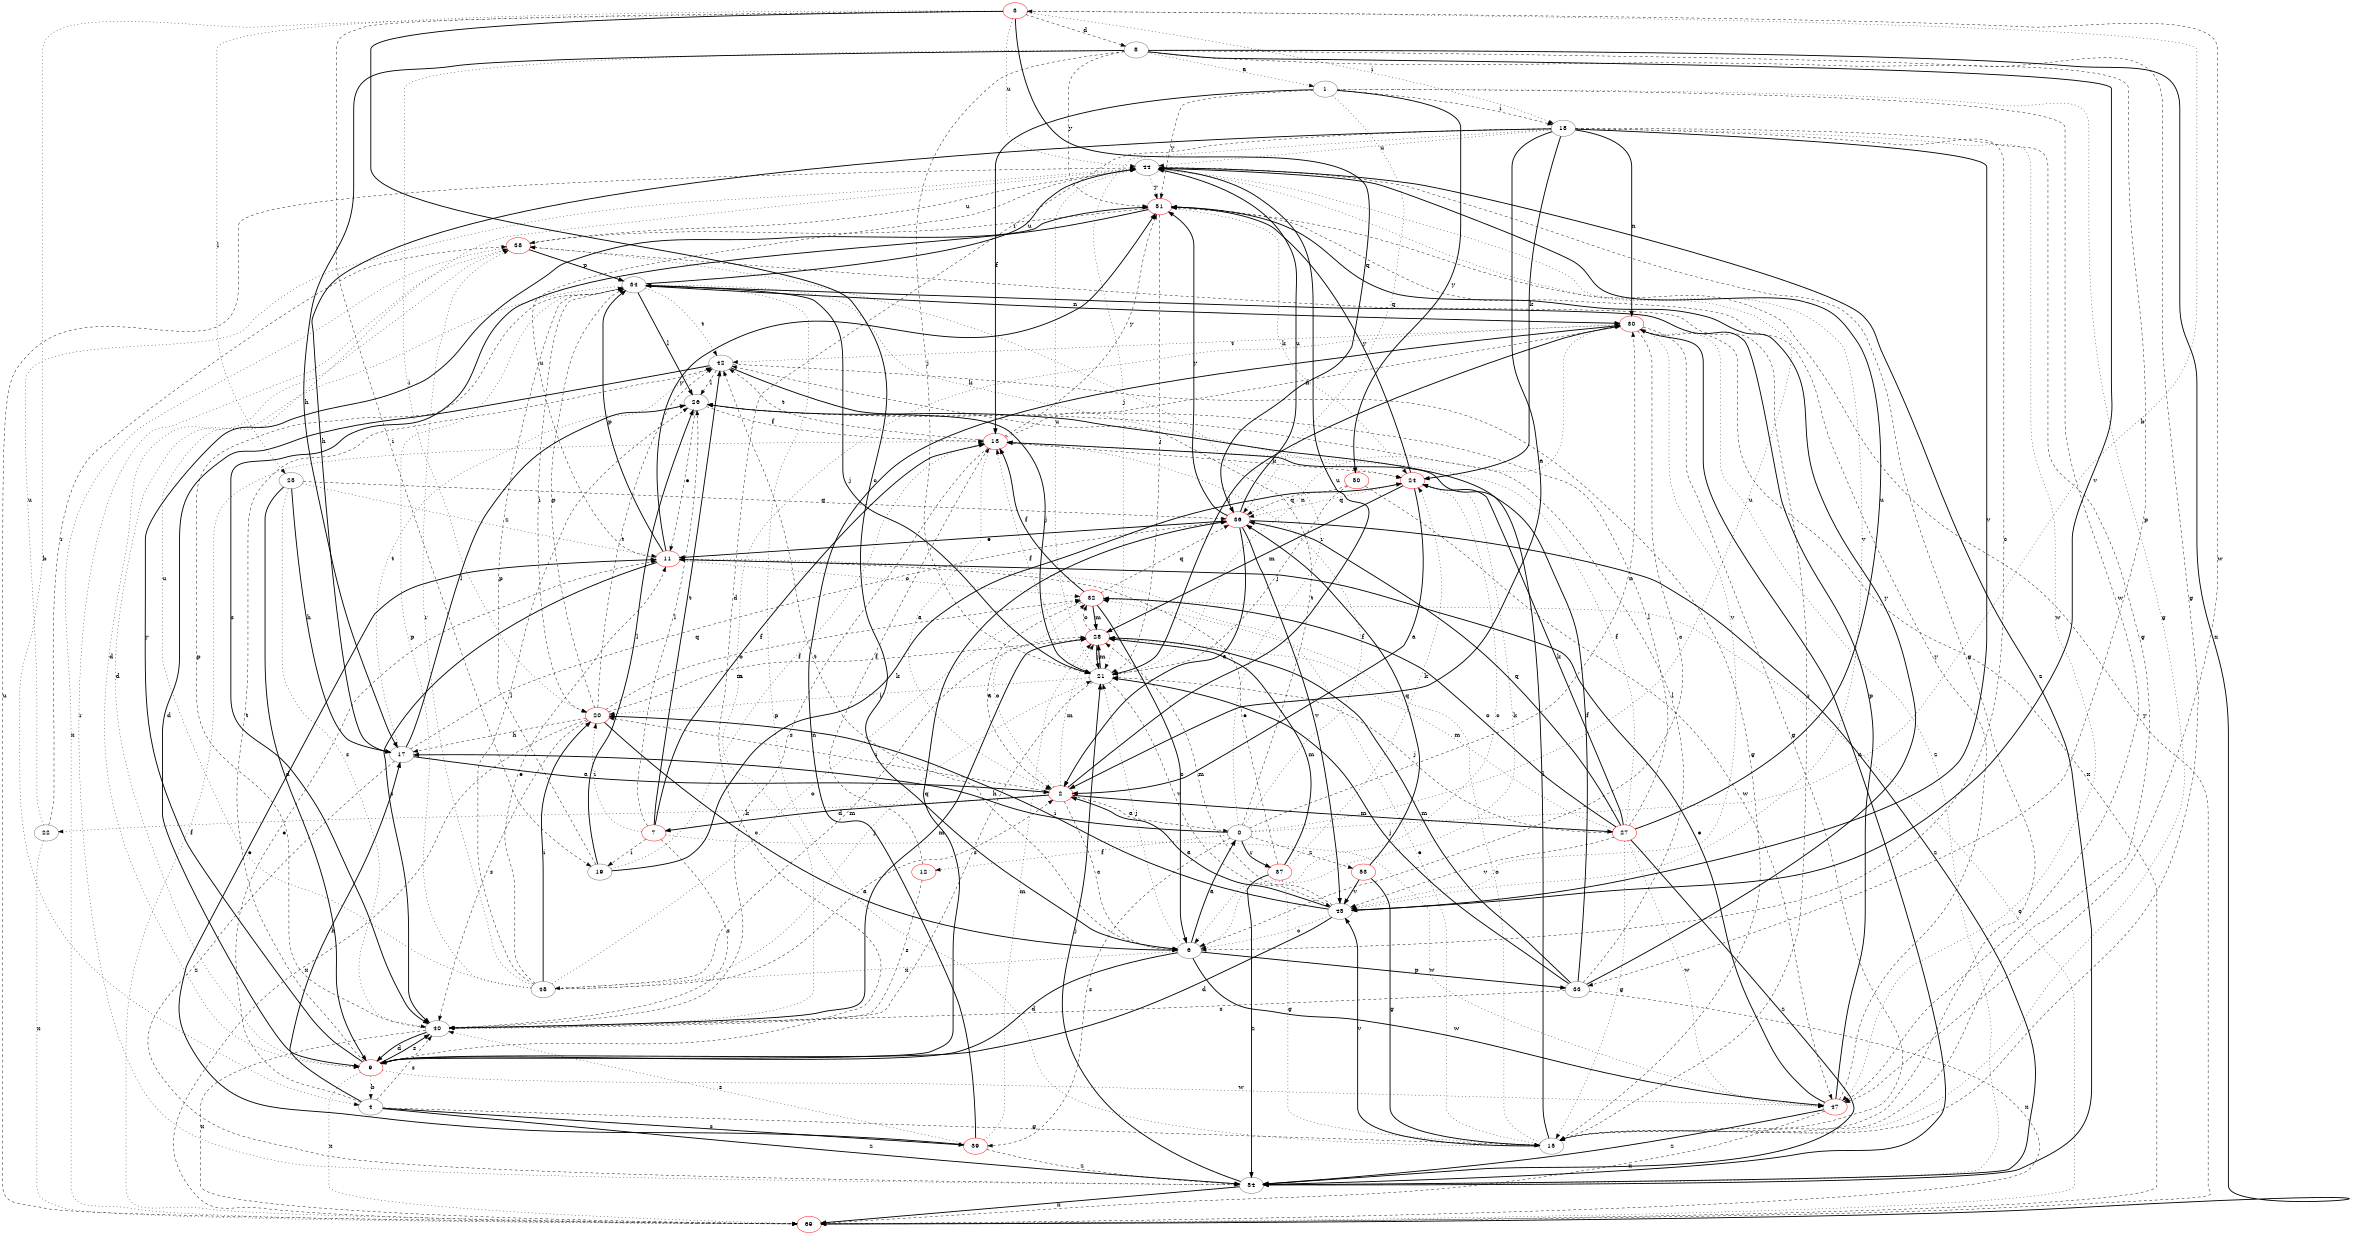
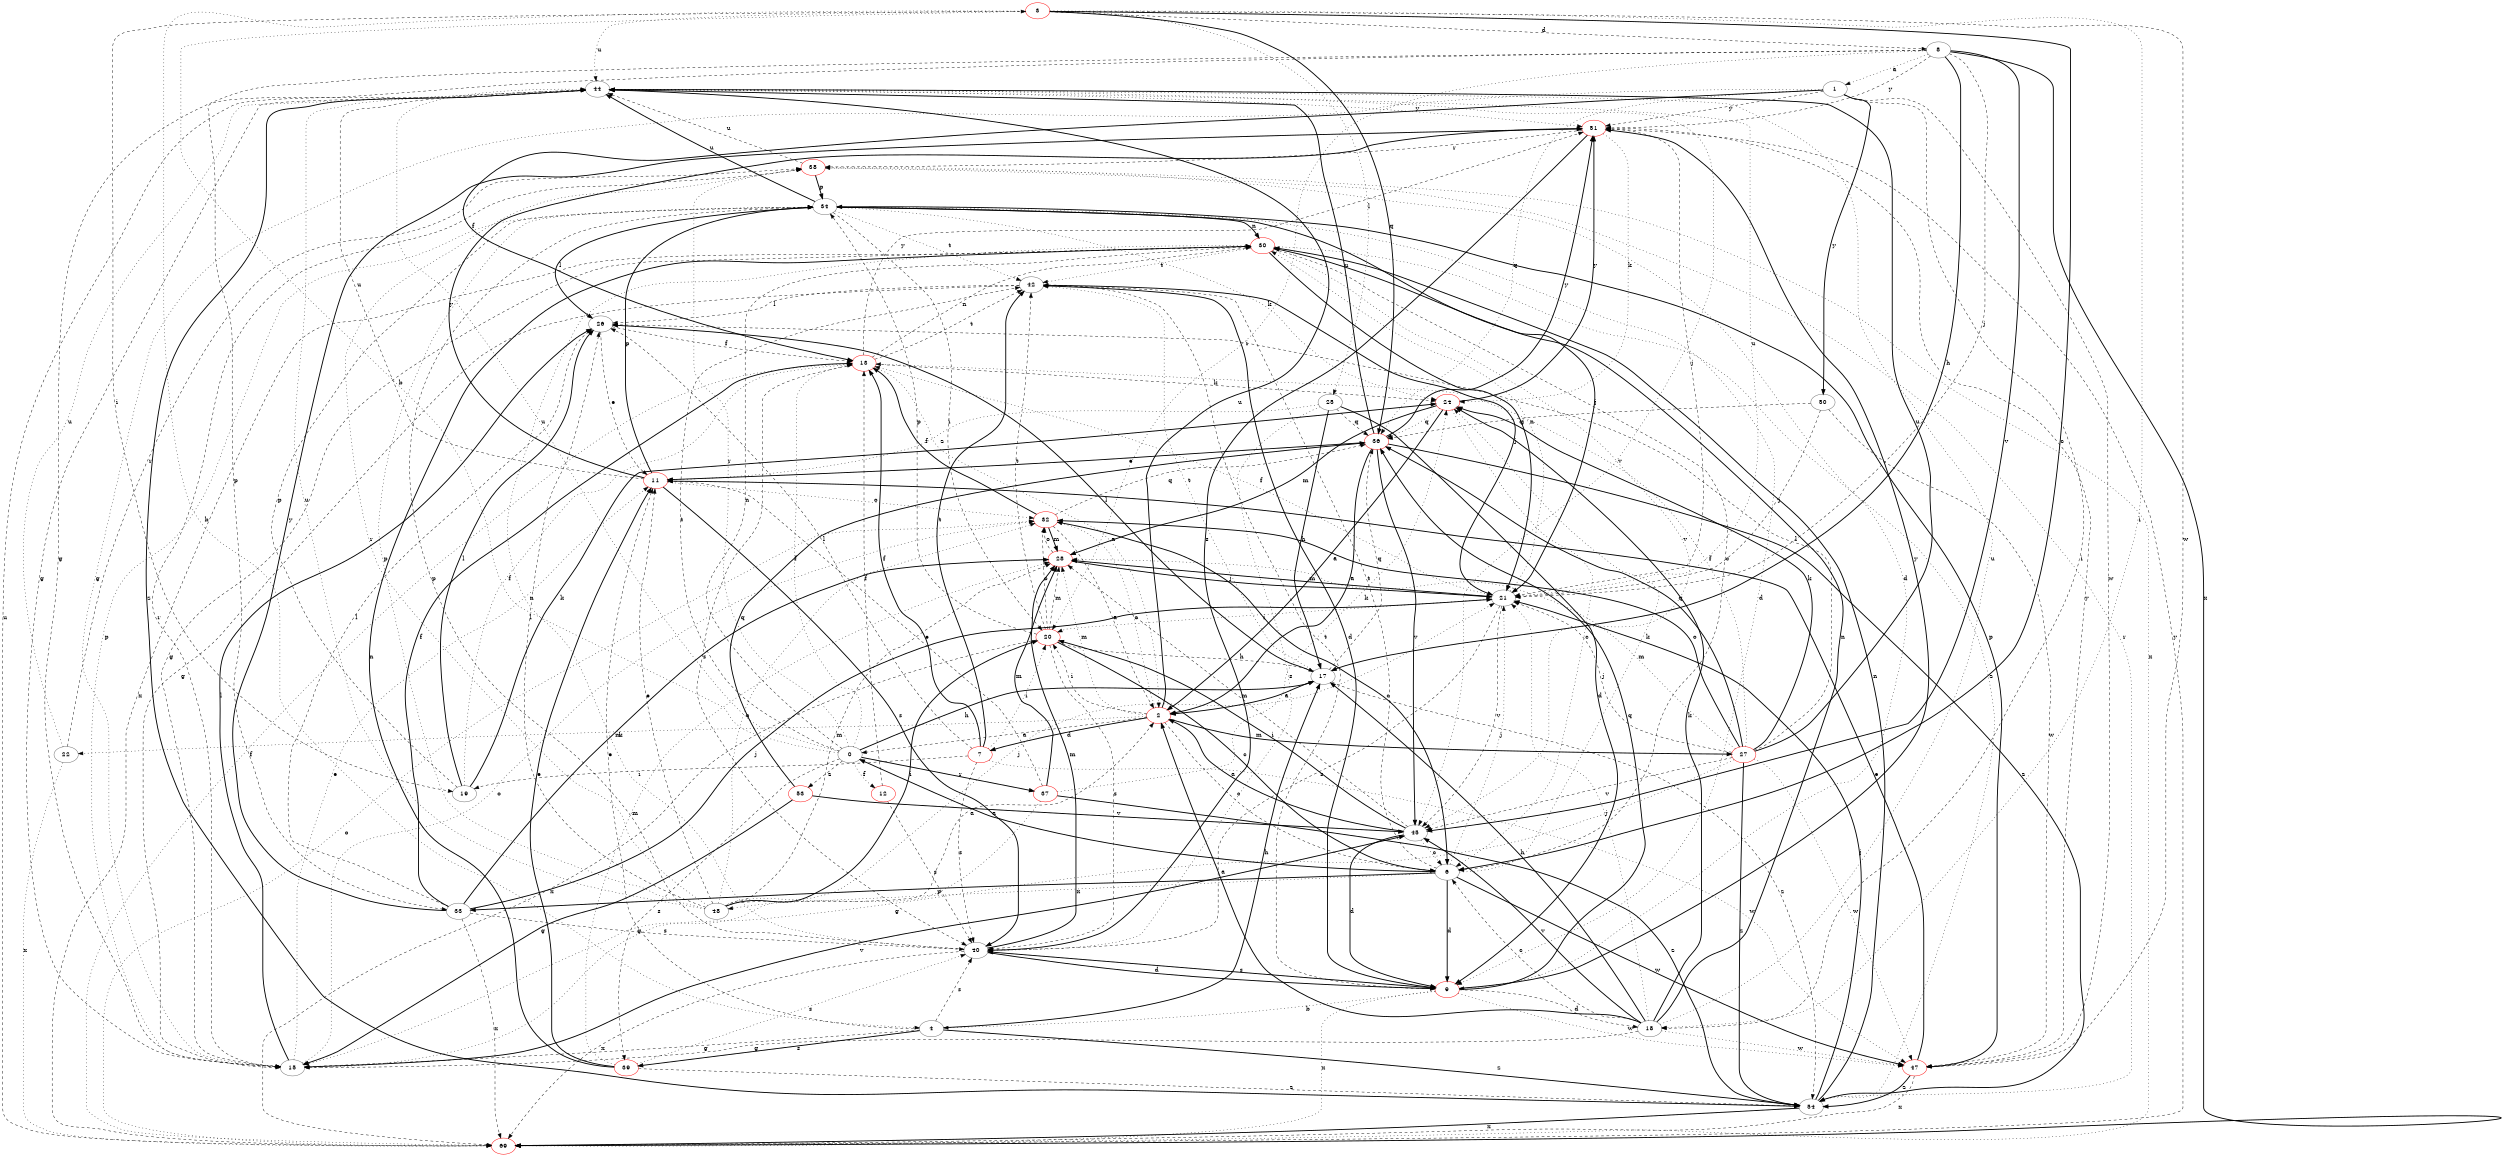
(1357, 481) -> (1823, 402)
(738, 545) -> (1548, 1001)
